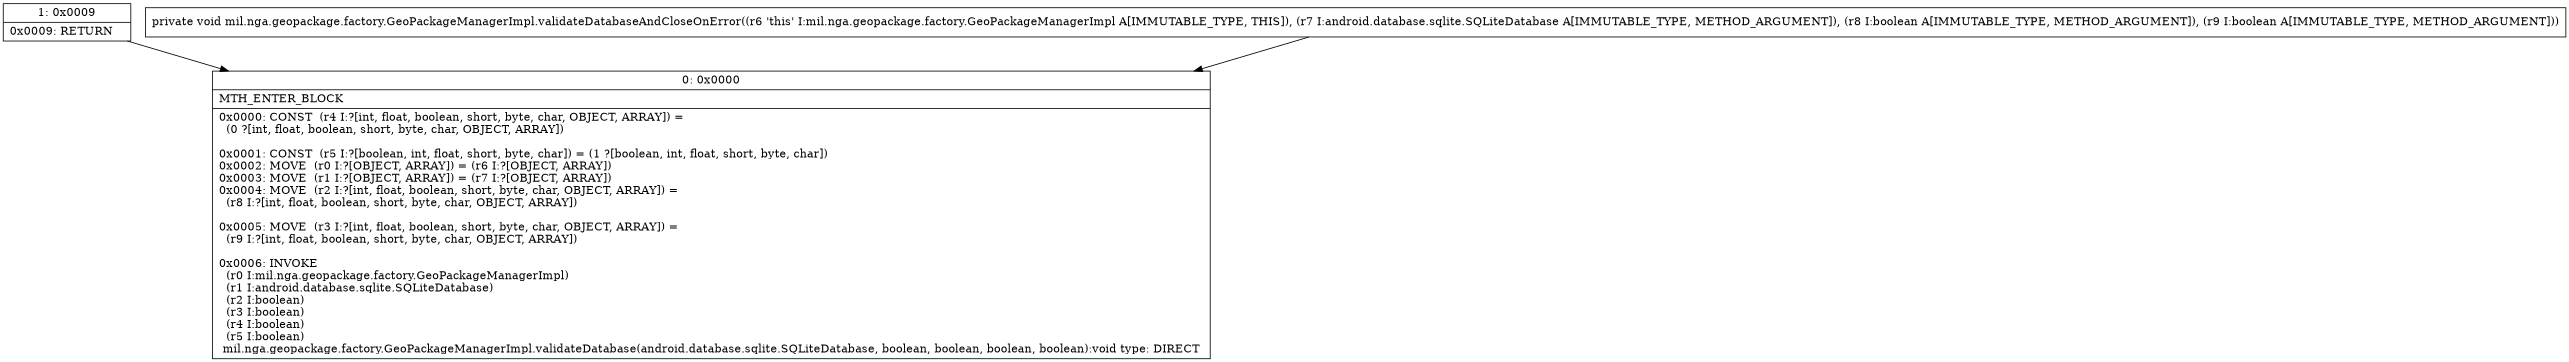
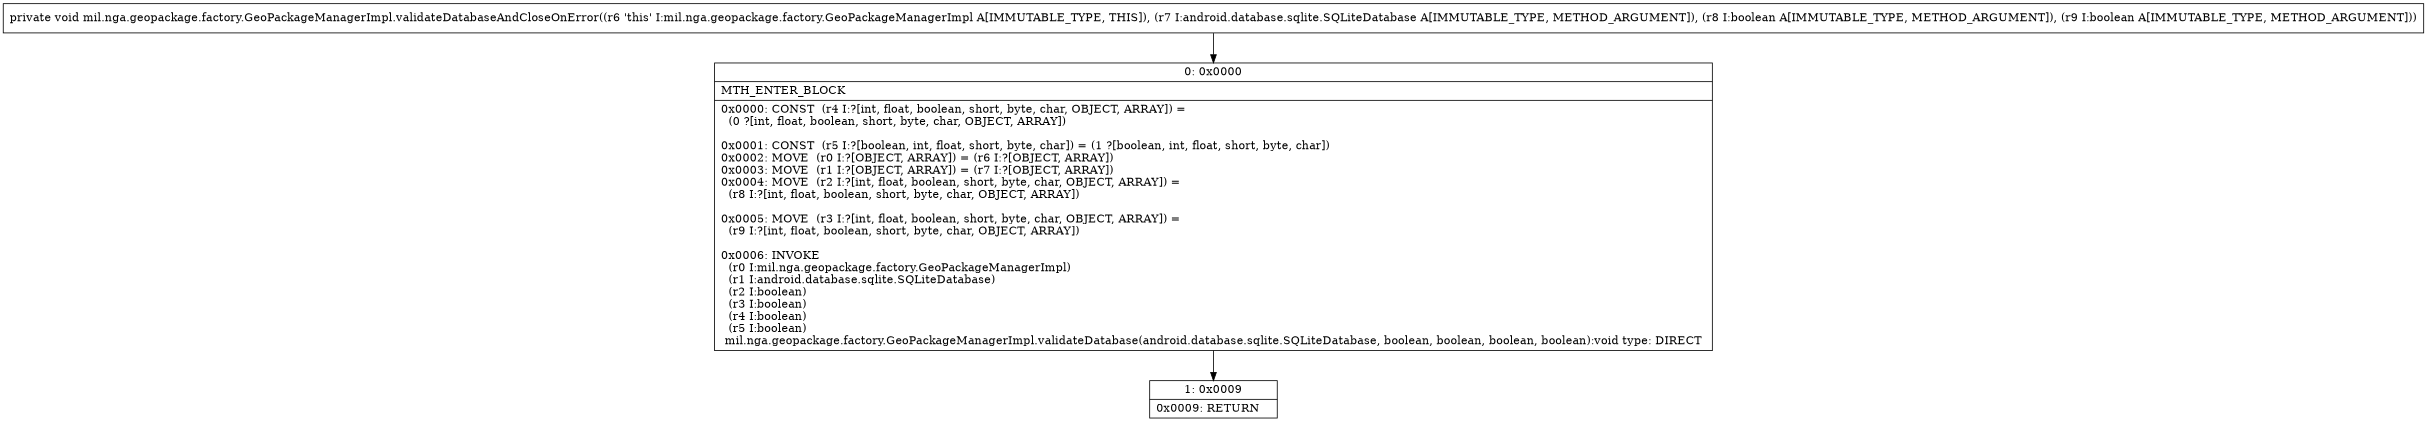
(174, 55) -> (1213, 362)
